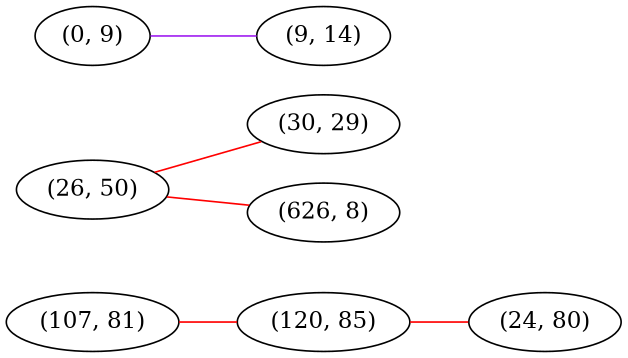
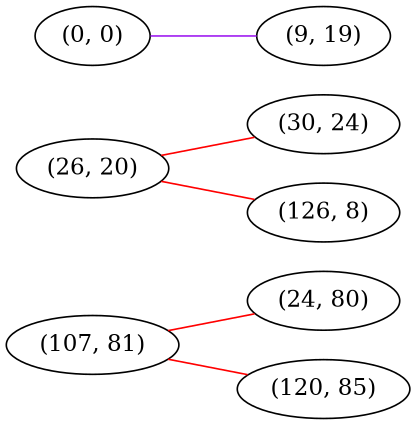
(93, 36) -> (93, 36)
(324, 36) -> (324, 36)
(324, 124) -> (324, 124)
(93, 190) -> (93, 168)
(324, 213) -> (324, 213)
(439, 322) -> (211, 322)
